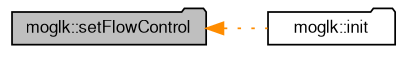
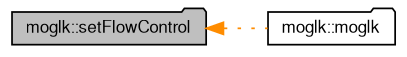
(332, 28) -> (332, 28)
